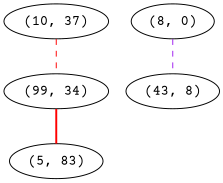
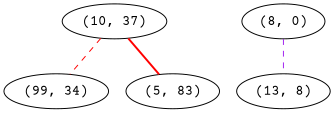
(173, 91) -> (283, 91)
(56, 126) -> (144, 56)
